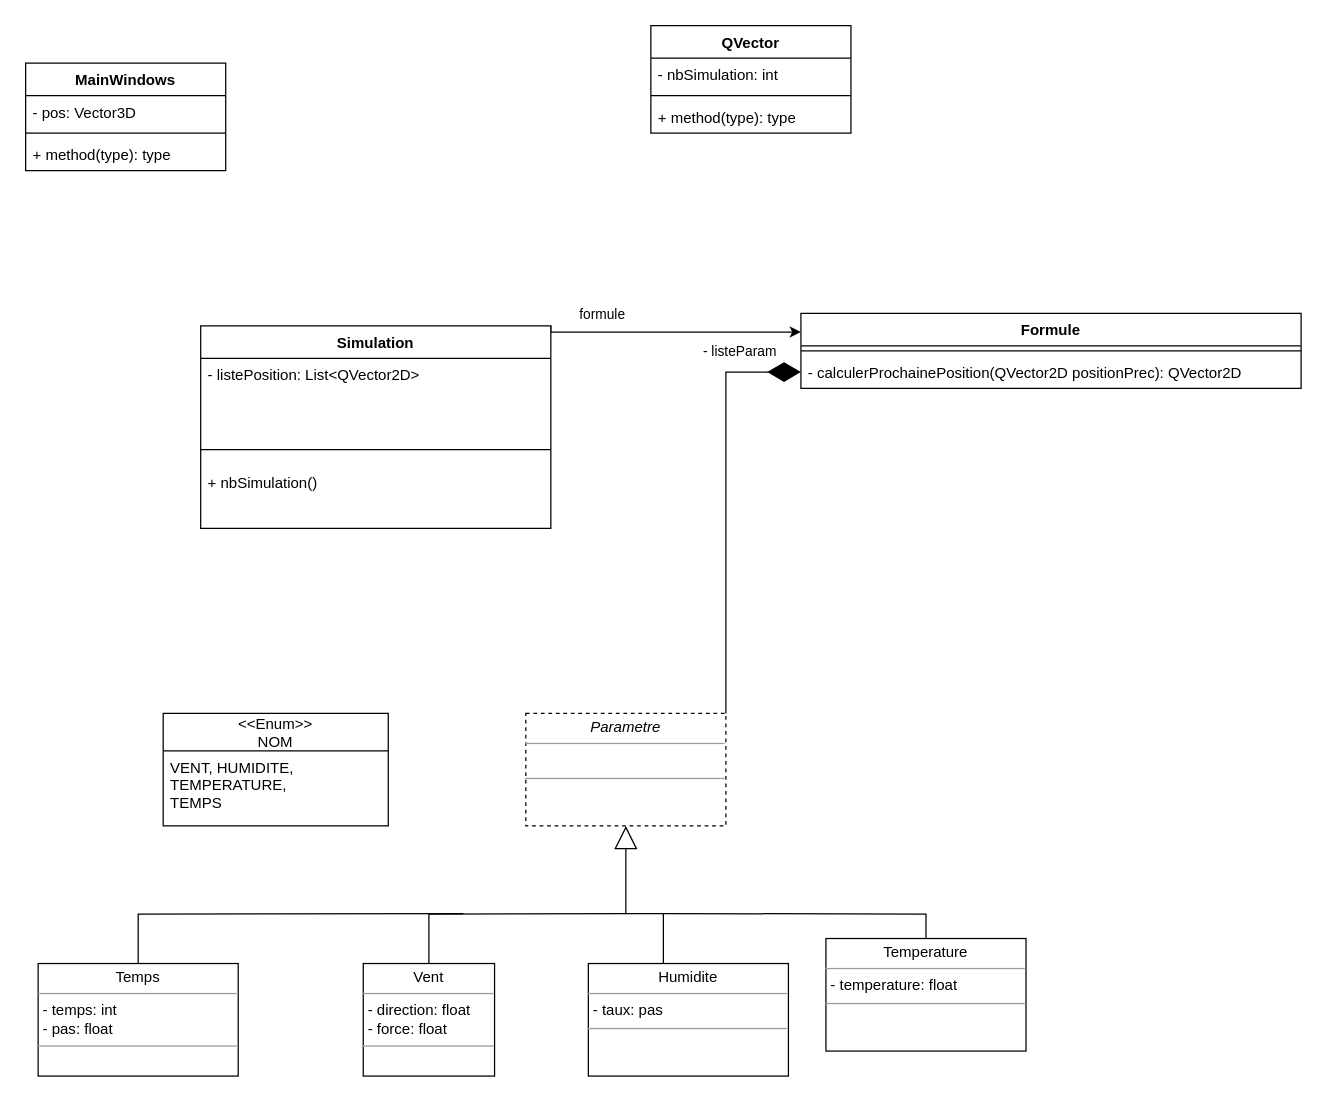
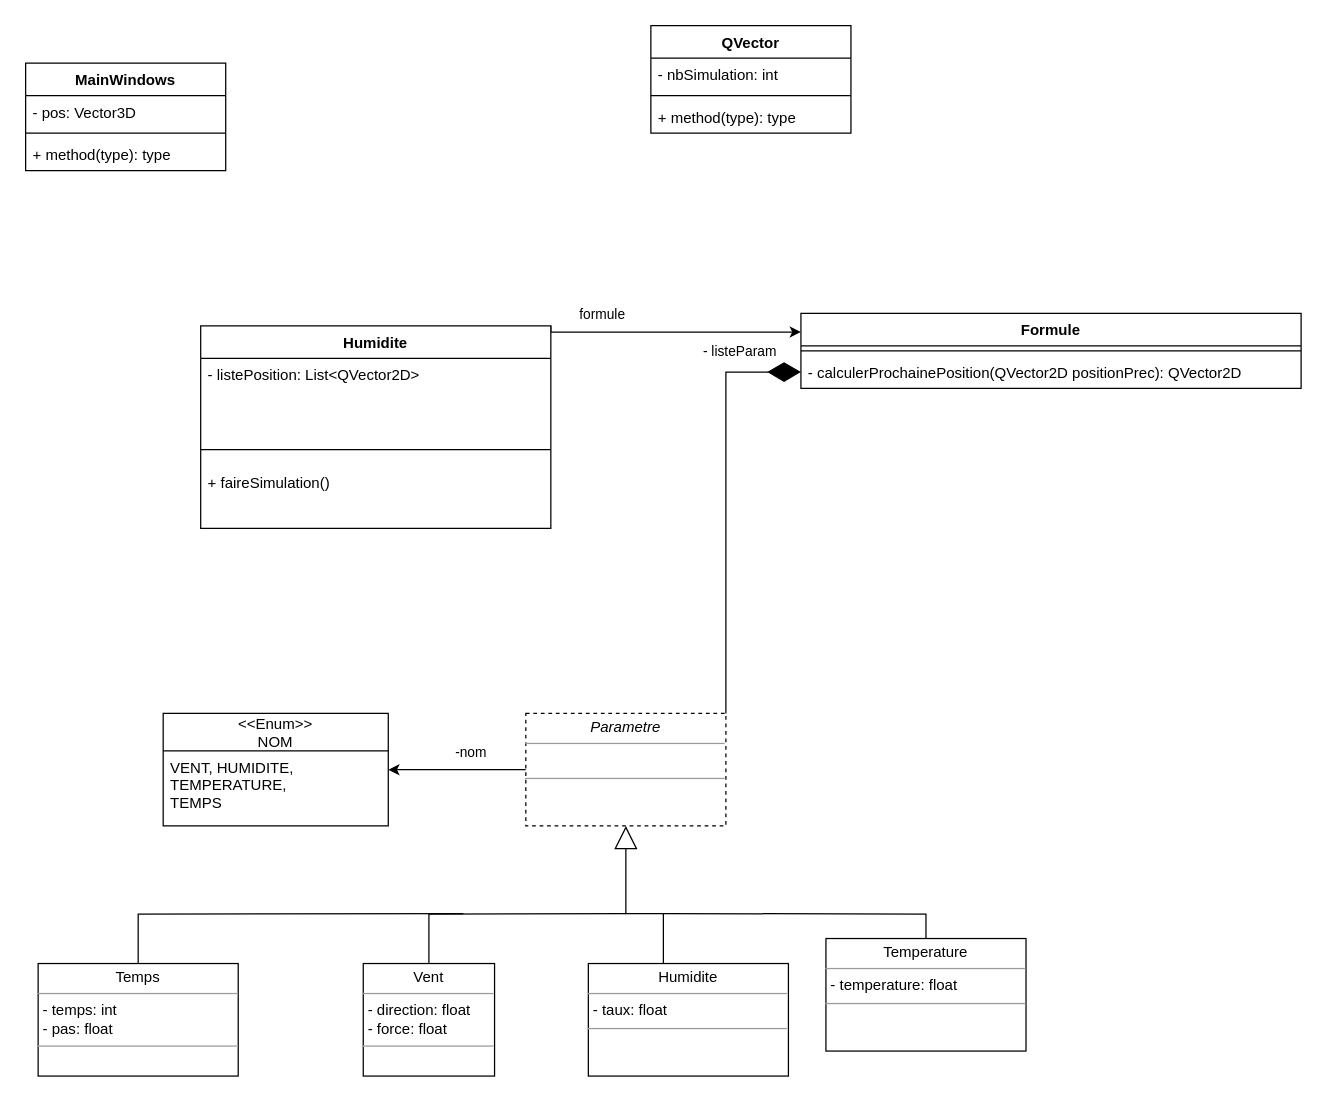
(375, 343) -> (375, 343)
(267, 483) -> (278, 483)
none -> (461, 769)
(628, 981) -> (635, 981)
